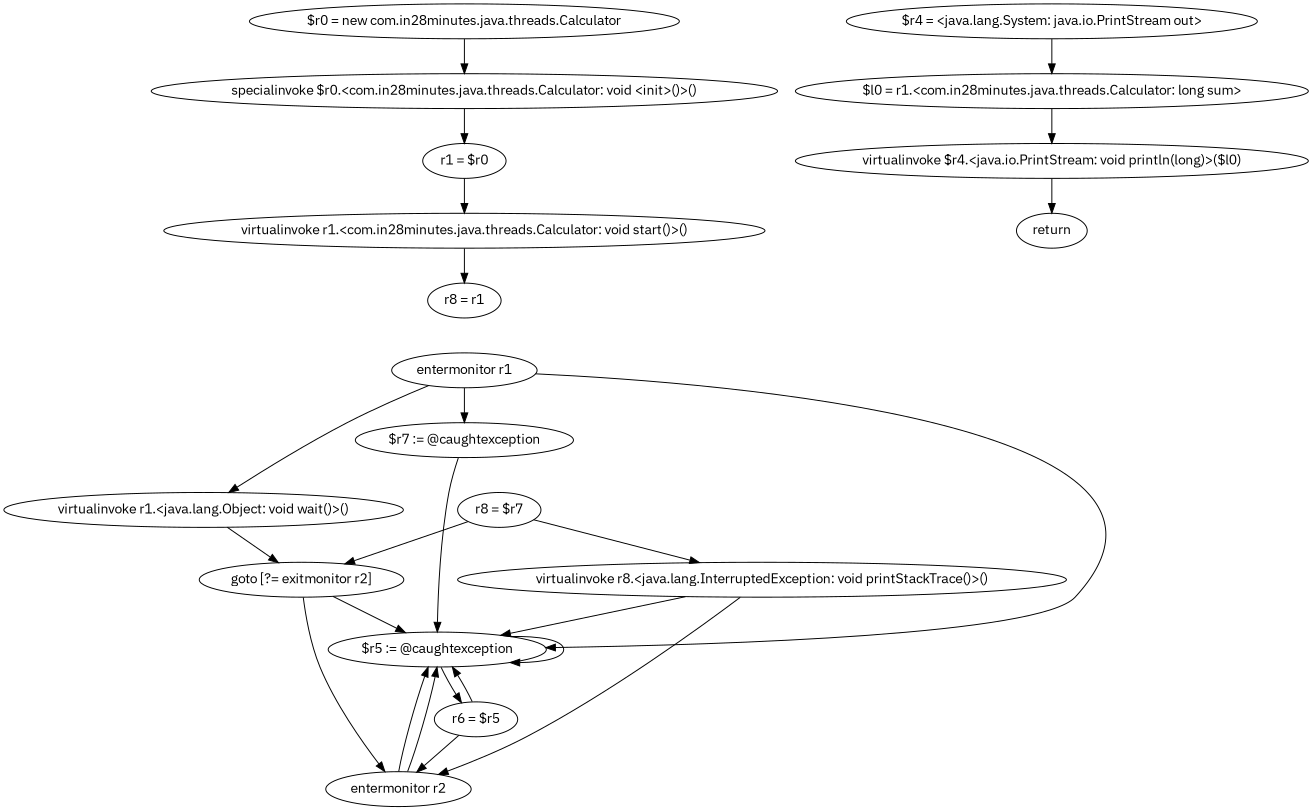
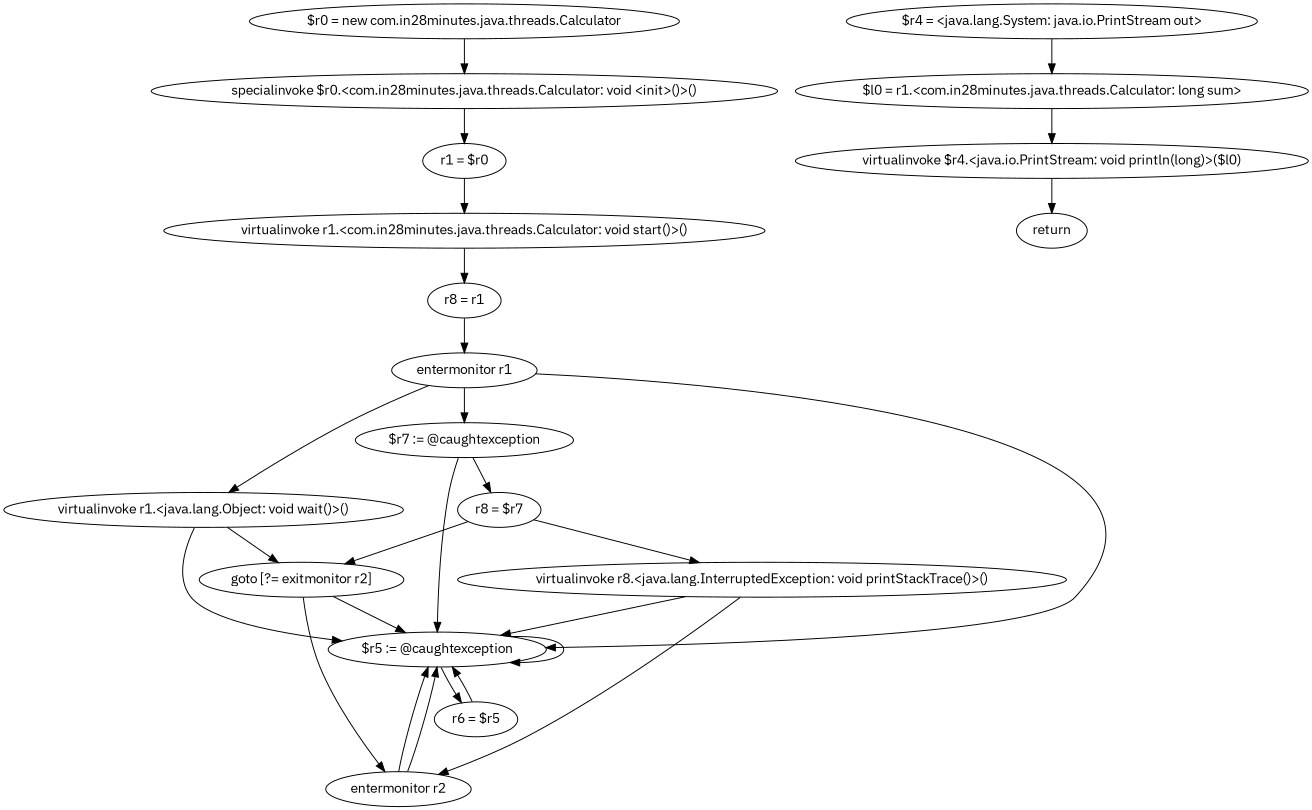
none -> (464, 331)
none -> (480, 471)
none -> (223, 617)
(442, 750) -> none
